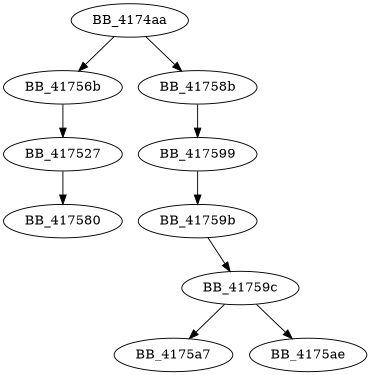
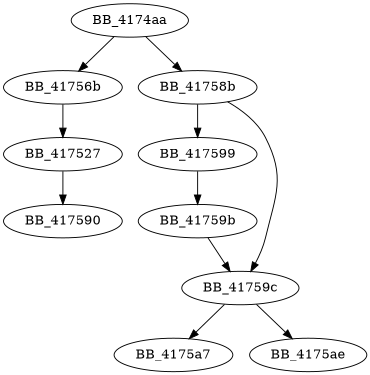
none -> (277, 175)
(63, 221) -> (63, 221)
